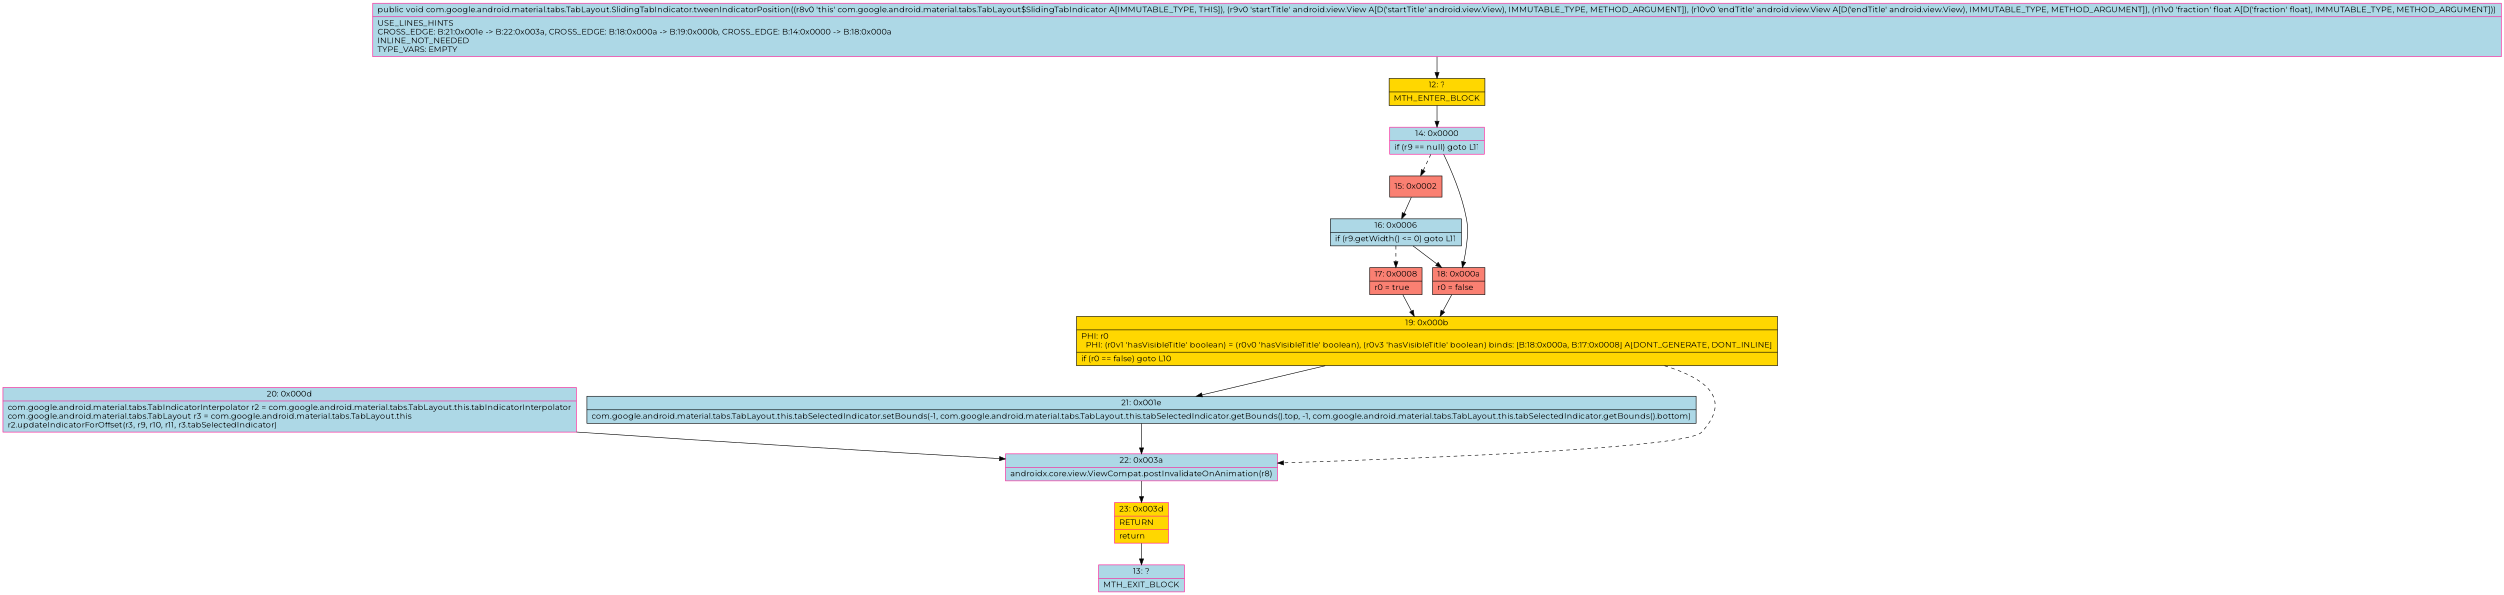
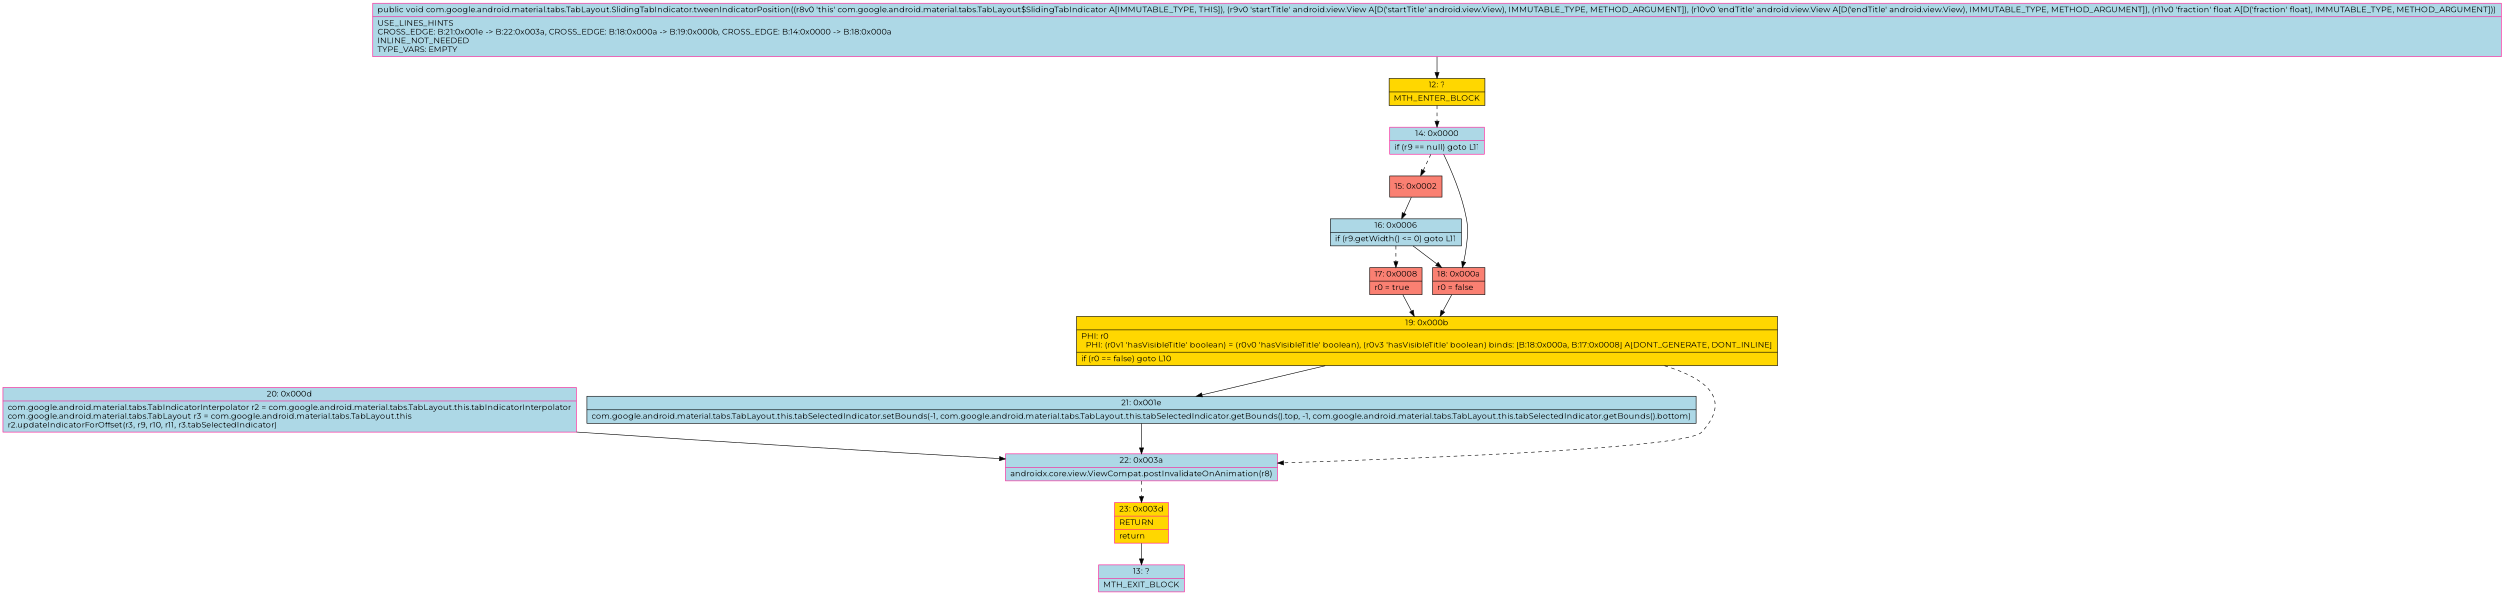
(1437, 113) -> (1437, 113)
(1142, 489) -> (1142, 489)
